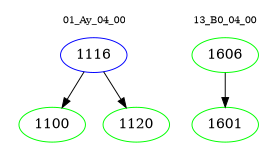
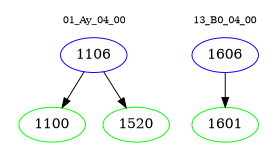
(94, 55) -> (94, 55)
(225, 55) -> (225, 55)
(136, 125) -> (136, 125)
